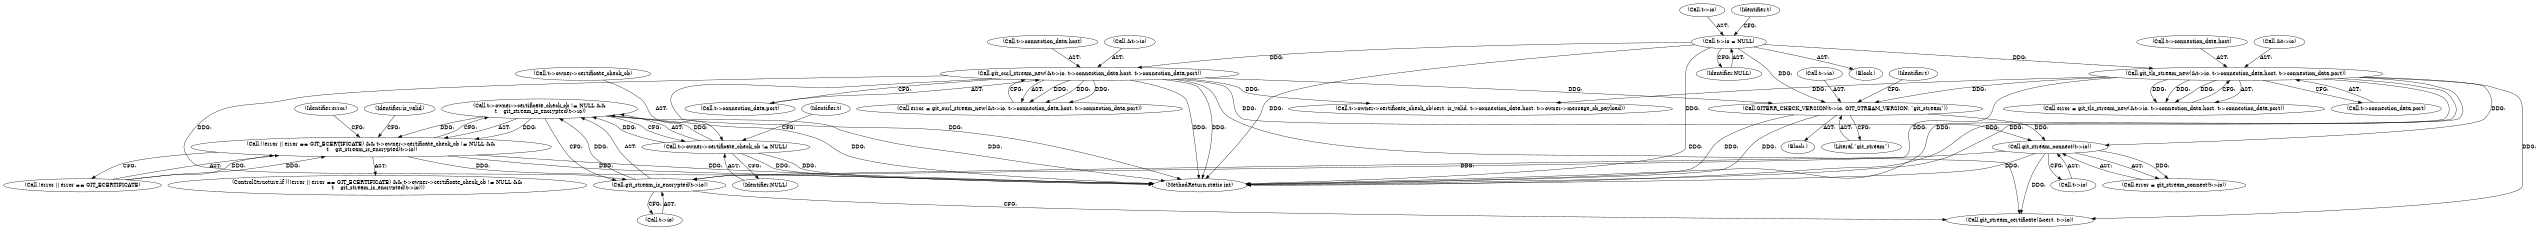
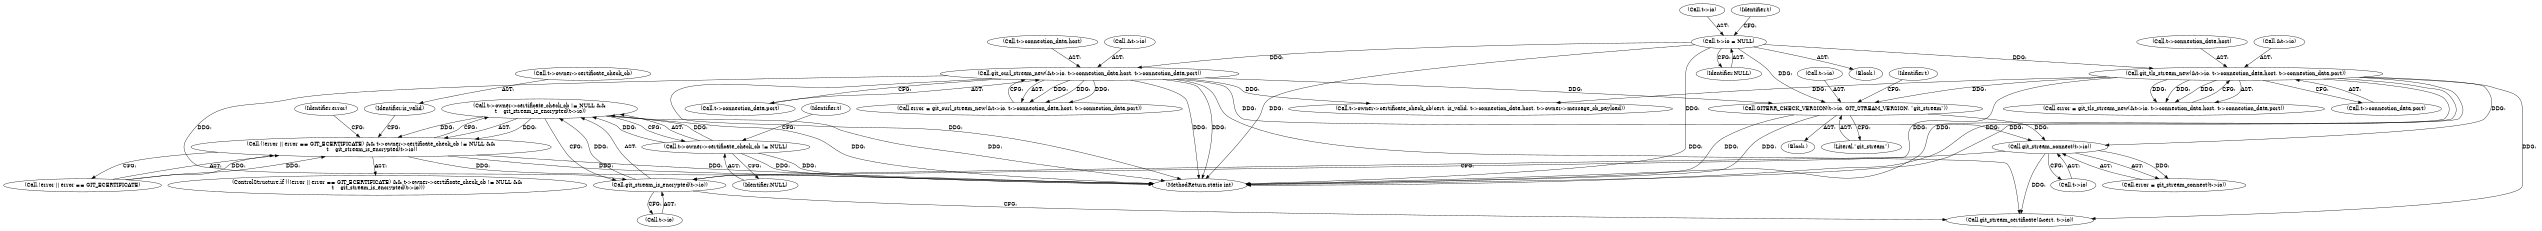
(652, 116) -> (485, 90)
(1468, 166) -> (1468, 166)
(1644, 181) -> none
